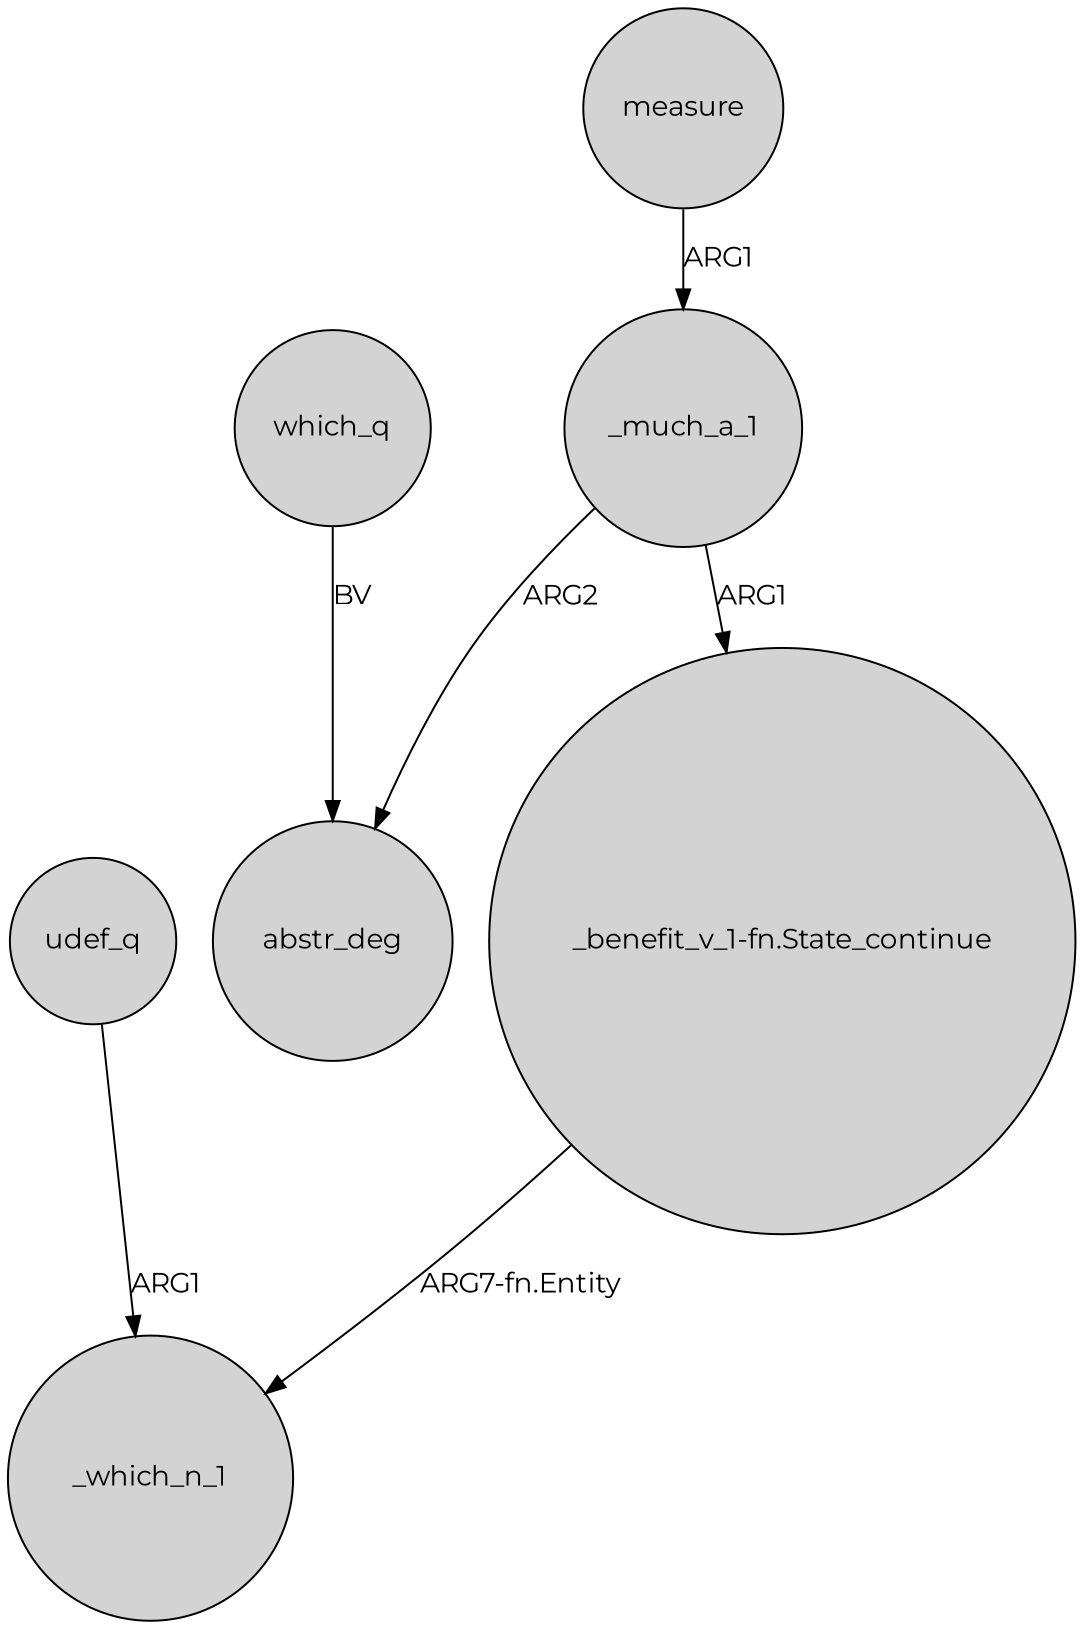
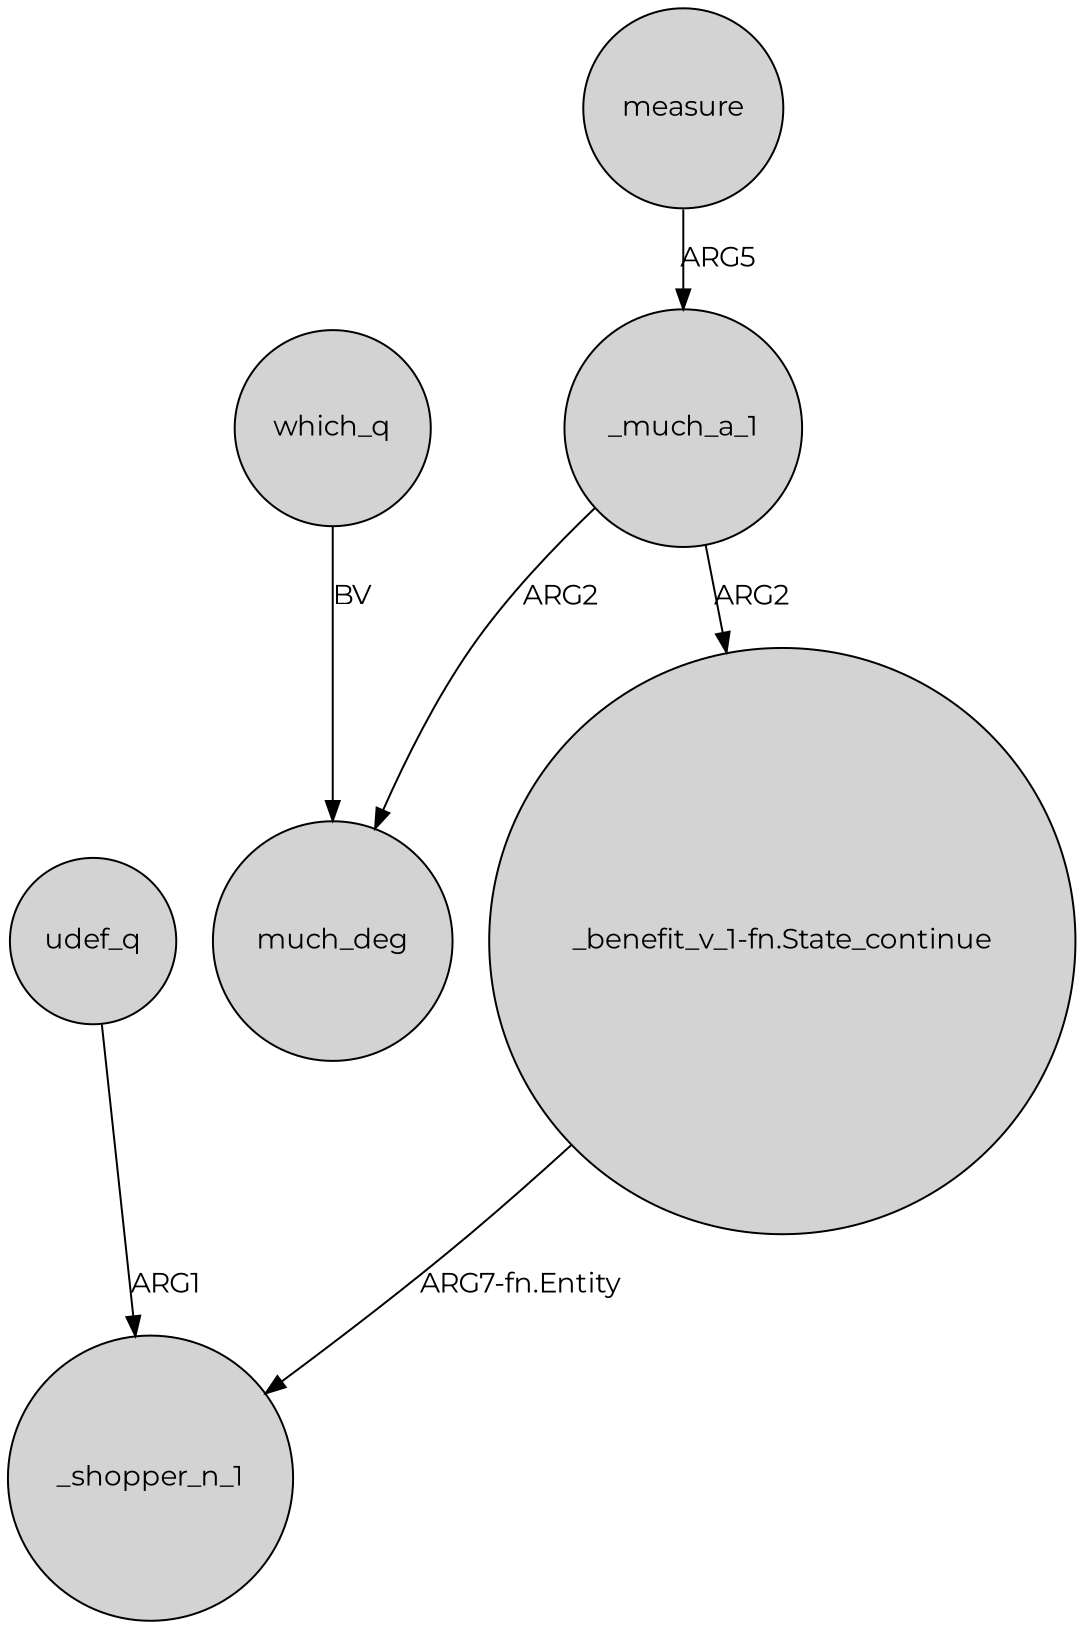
(719, 259) -> (719, 259)
(753, 597) -> (753, 597)
(333, 941) -> (333, 941)
(151, 1478) -> (151, 1478)
